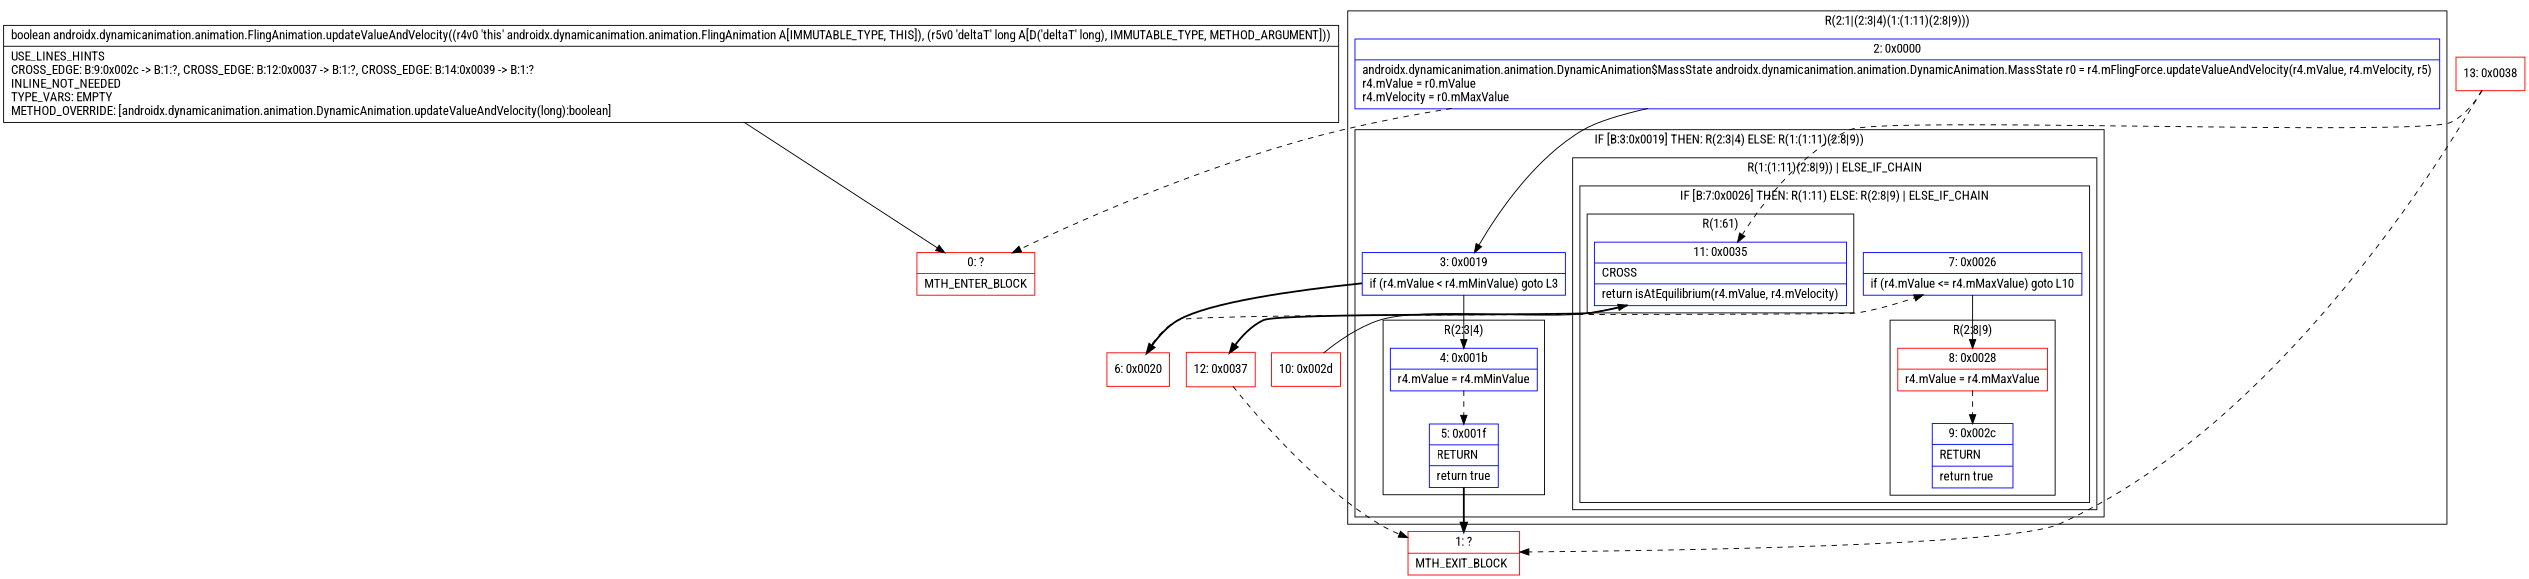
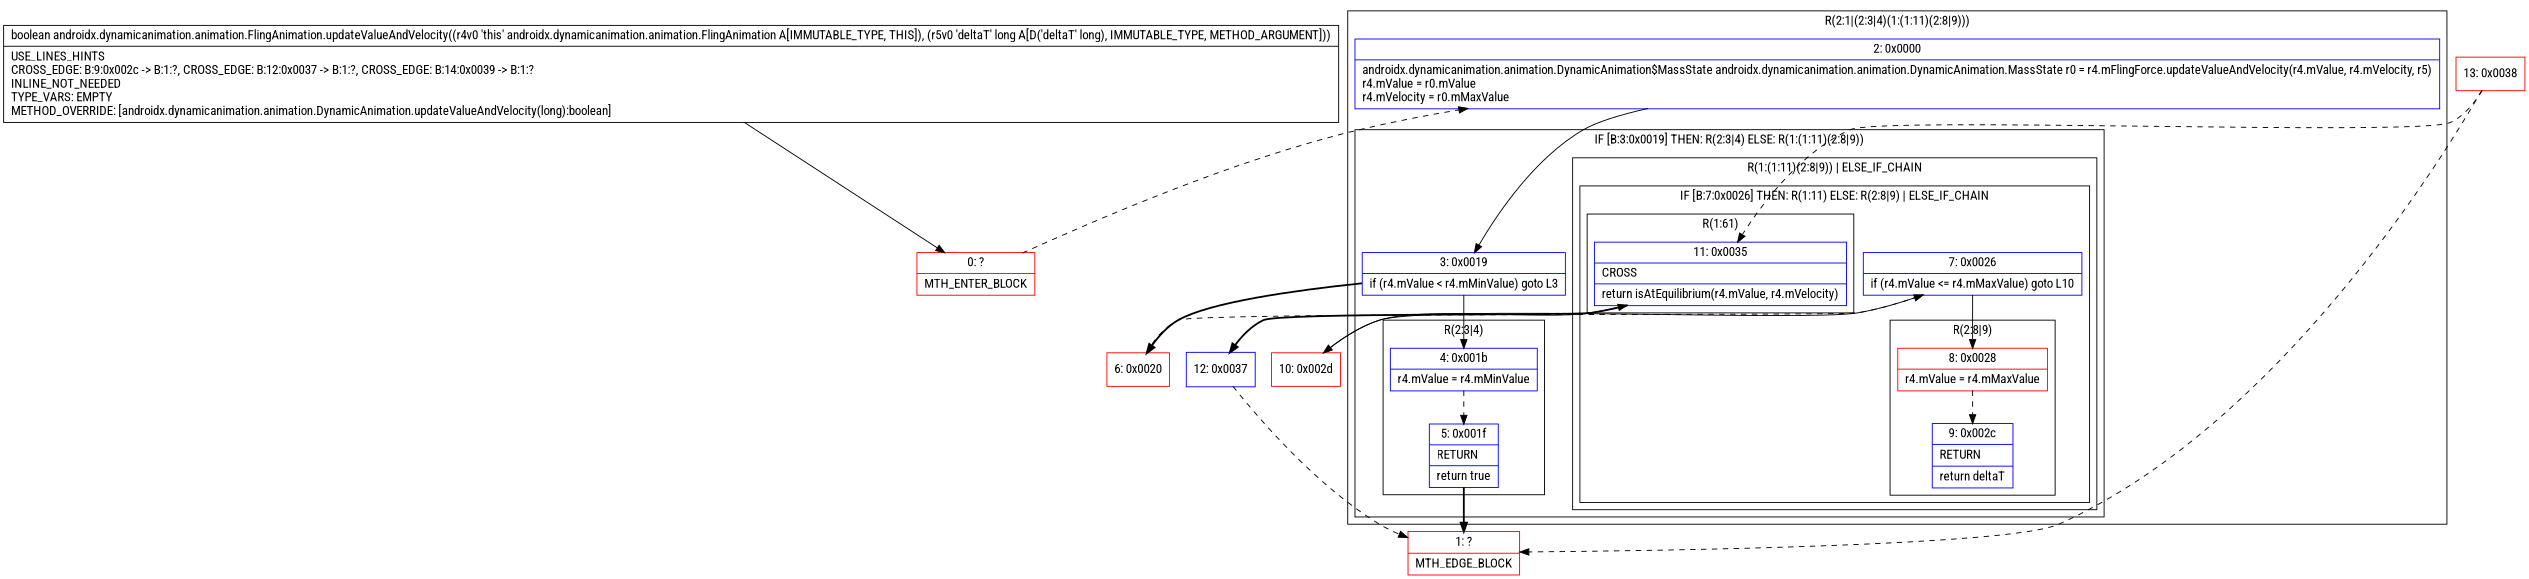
(1231, 163) -> (1236, 167)
none -> (1624, 314)
(1221, 370) -> (1221, 370)
(1967, 477) -> (1973, 477)
(1462, 564) -> (1464, 564)
